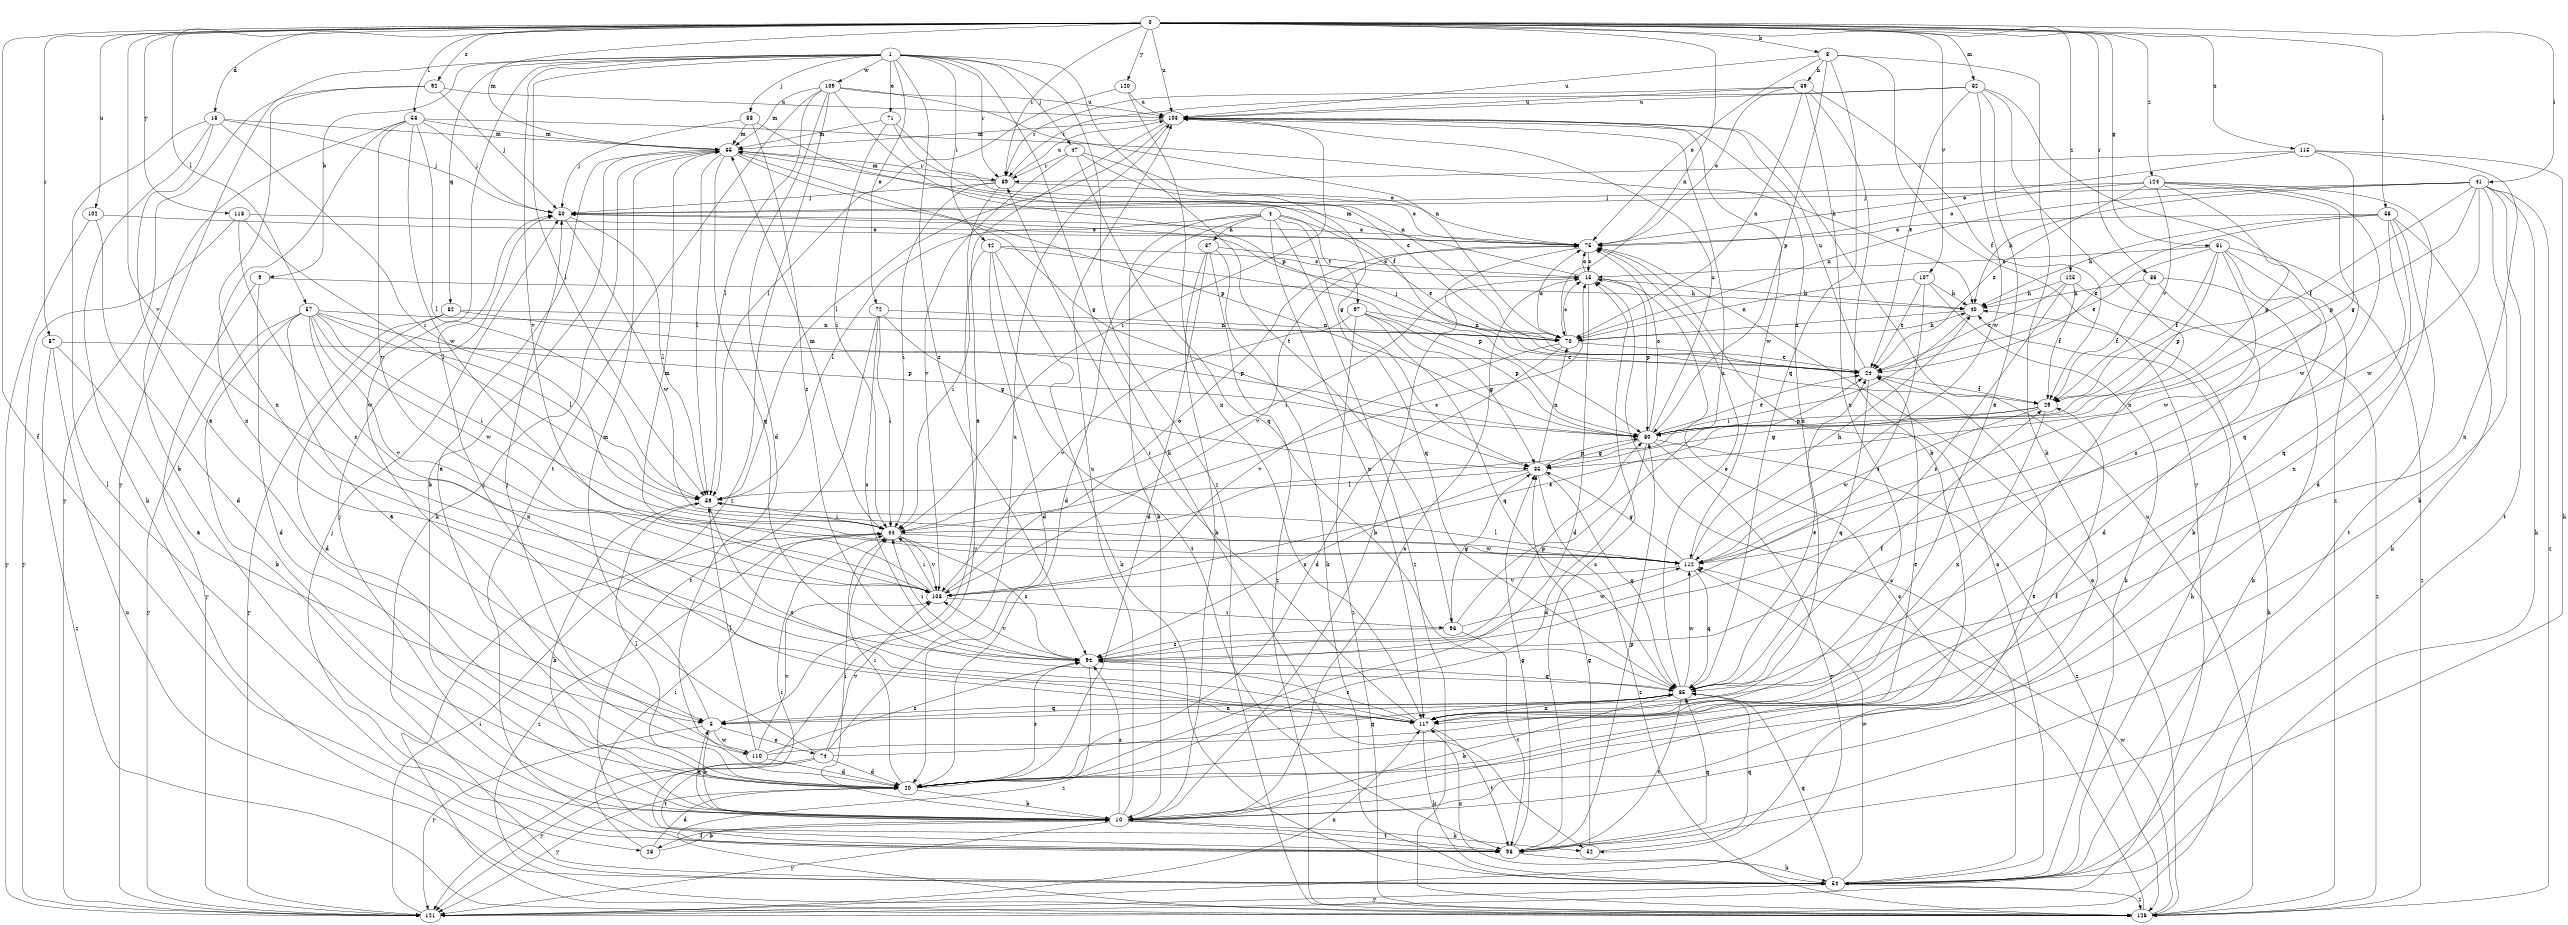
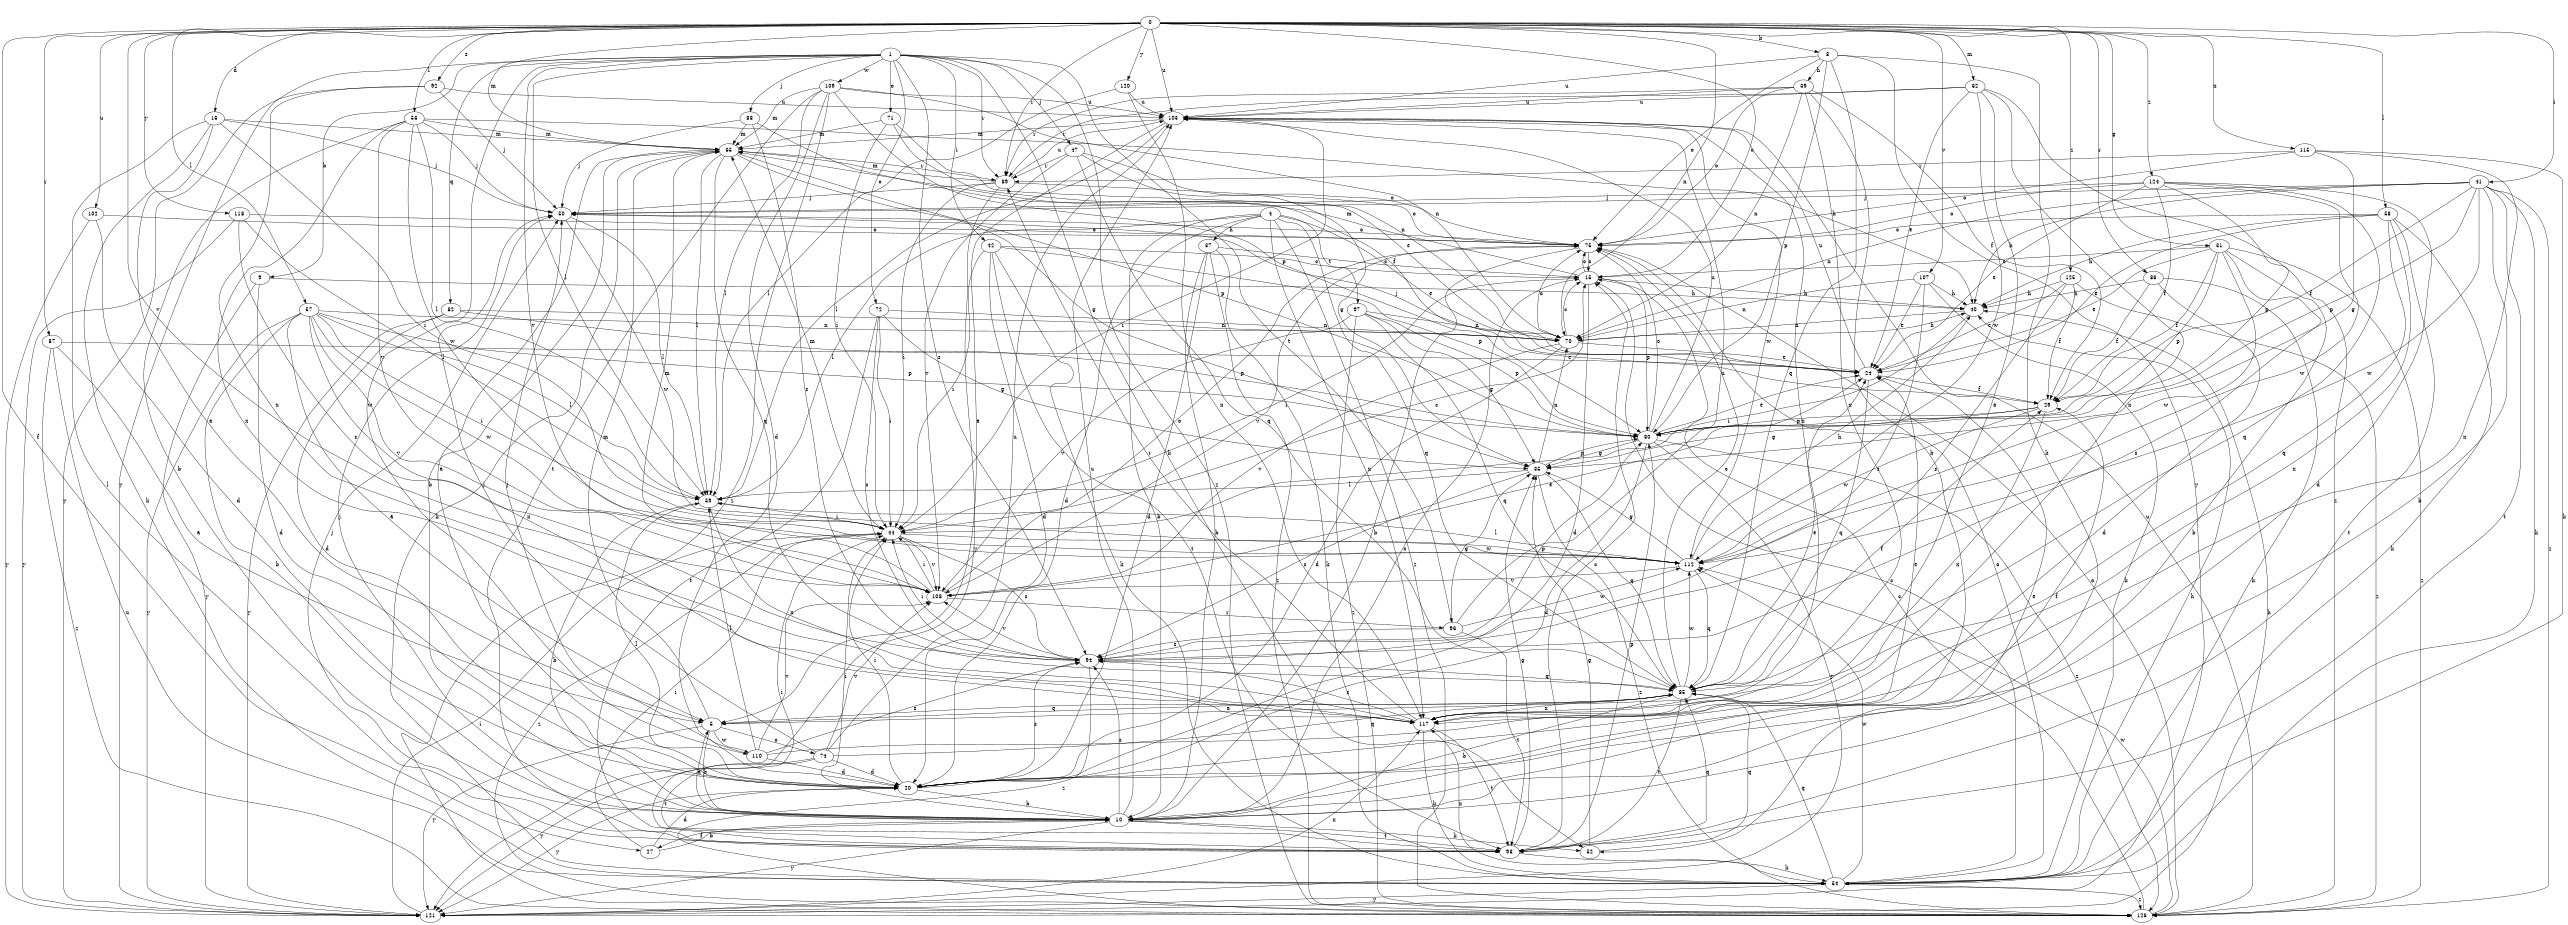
none -> (1588, 60)
(2165, 294) -> (2165, 294)
(650, 852) -> (650, 852)
